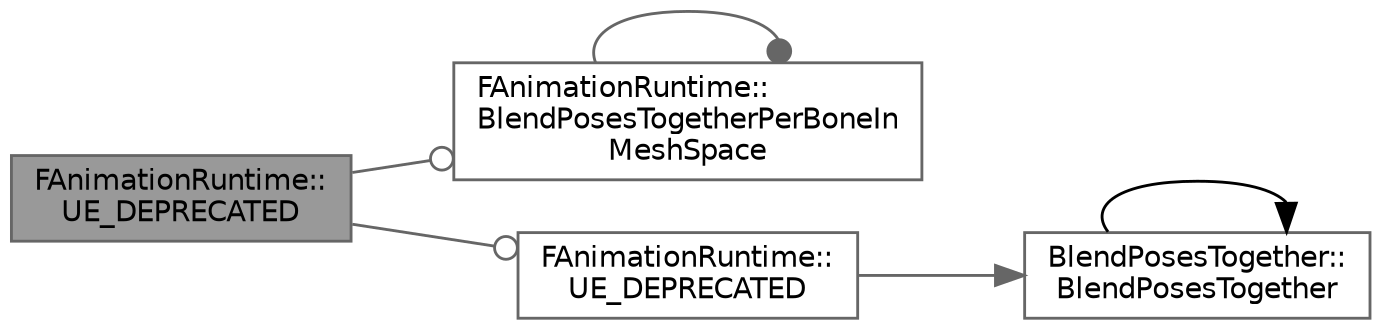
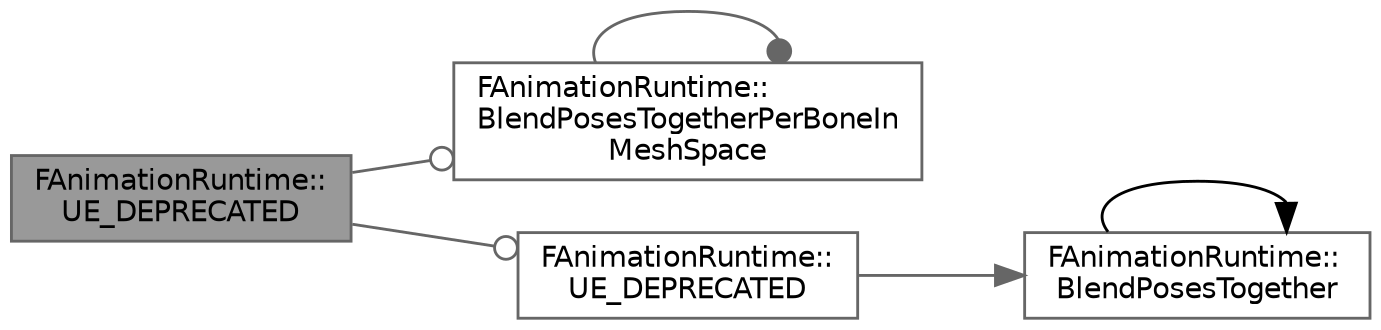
(1197, 275) -> (1197, 275)
